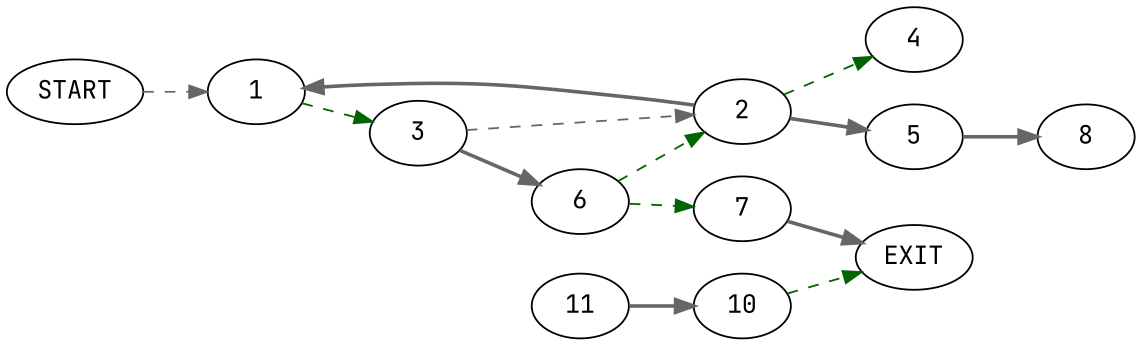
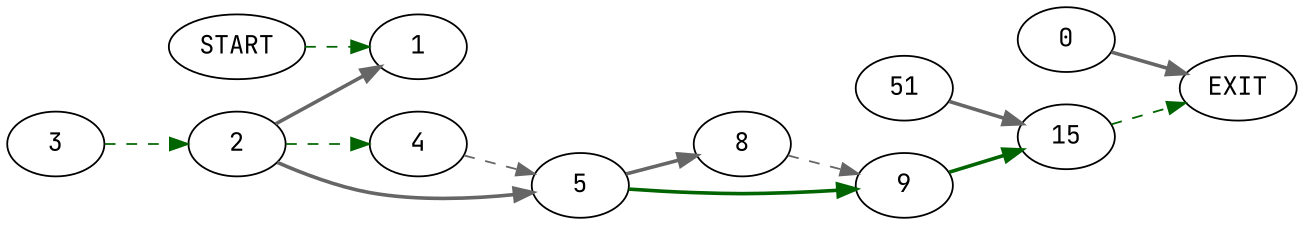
(166, 92) -> (328, 47)
(329, 110) -> none
(571, 123) -> (137, 144)
none -> (491, 162)
none -> (904, 185)
(580, 202) -> none
(742, 209) -> (1066, 40)
(580, 306) -> (904, 88)
(742, 306) -> (1066, 137)
